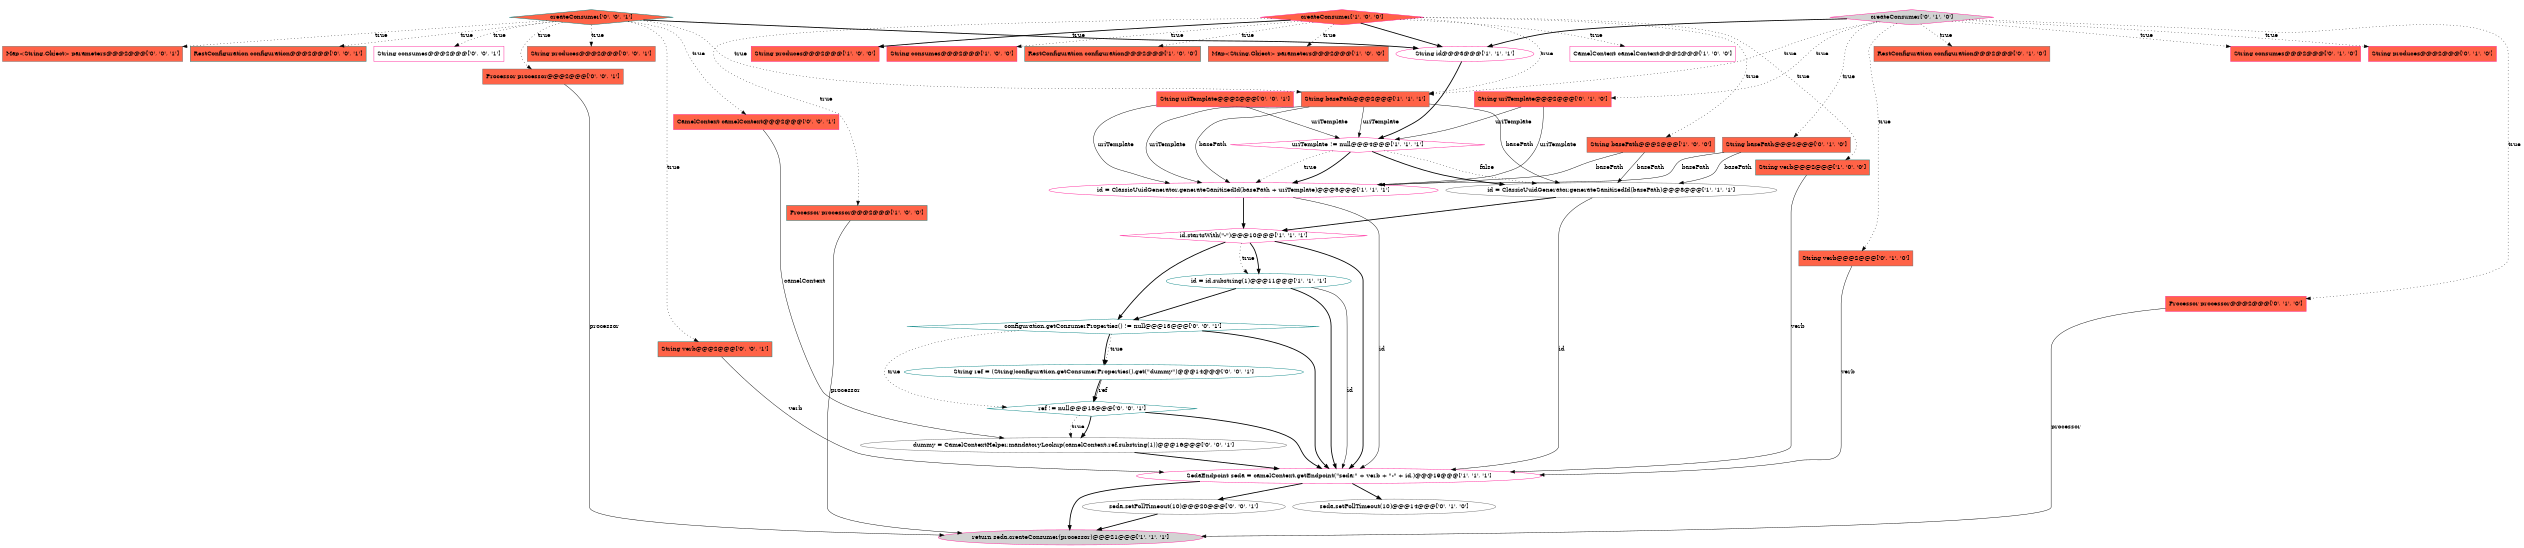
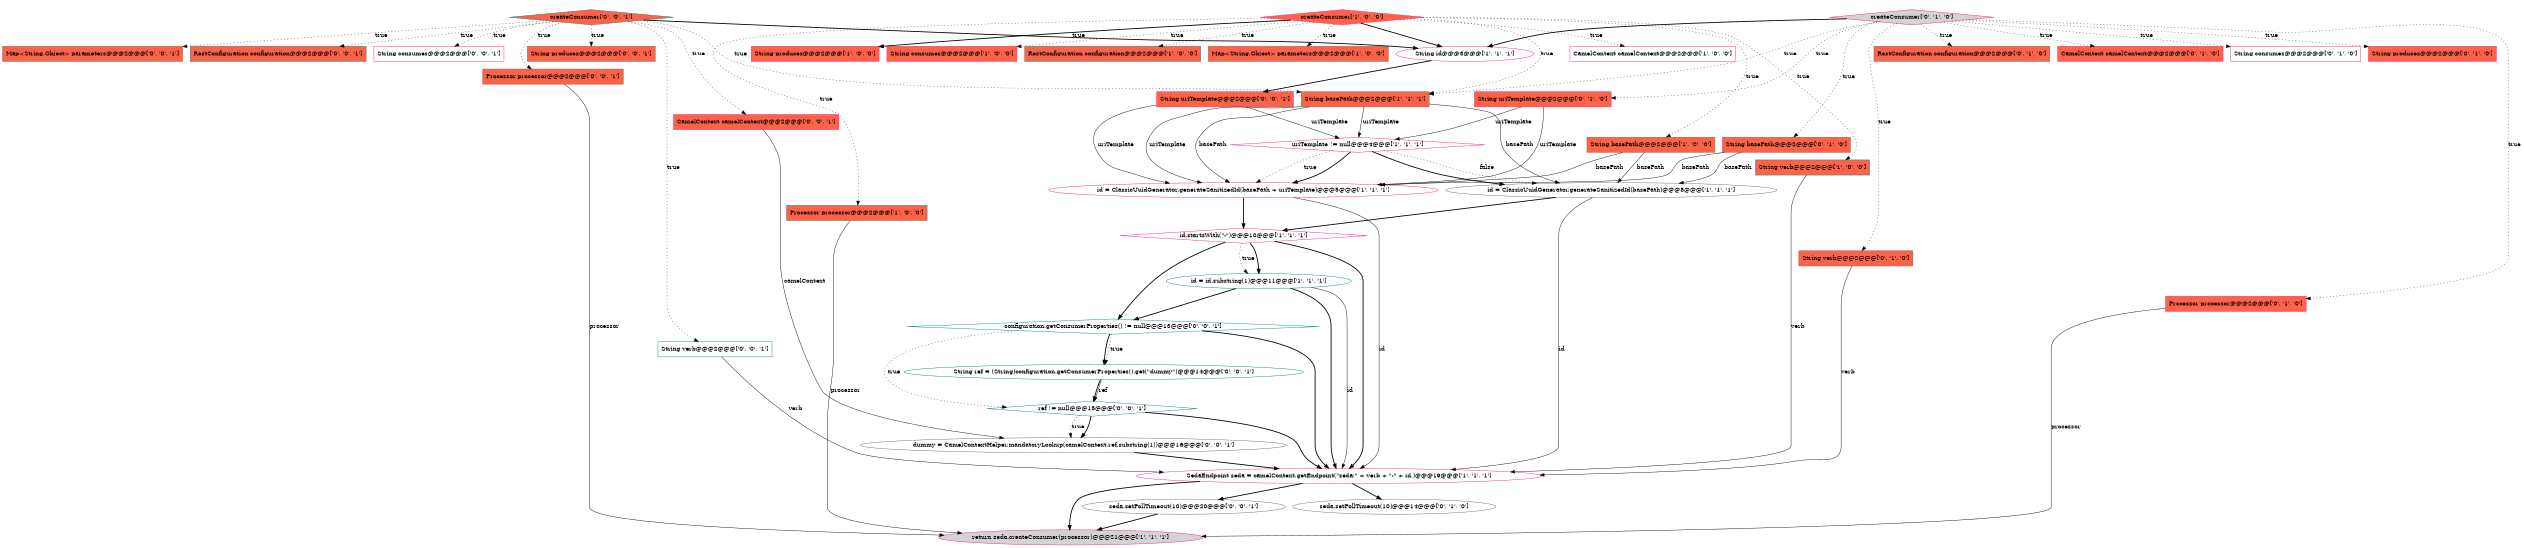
none -> (2140, 54)
(2296, 54) -> (2296, 54)
(1431, 109) -> (1350, 76)
(715, 349) -> (715, 349)
